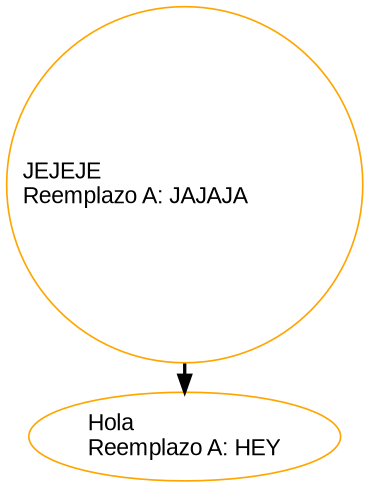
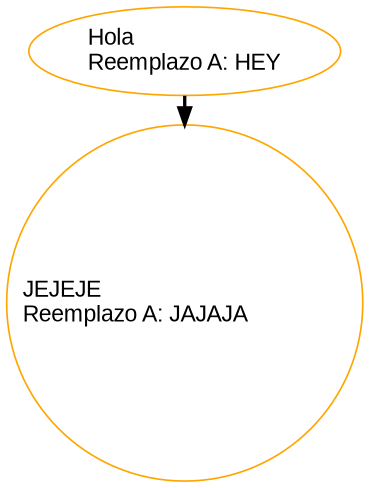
(185, 369) -> (185, 102)
